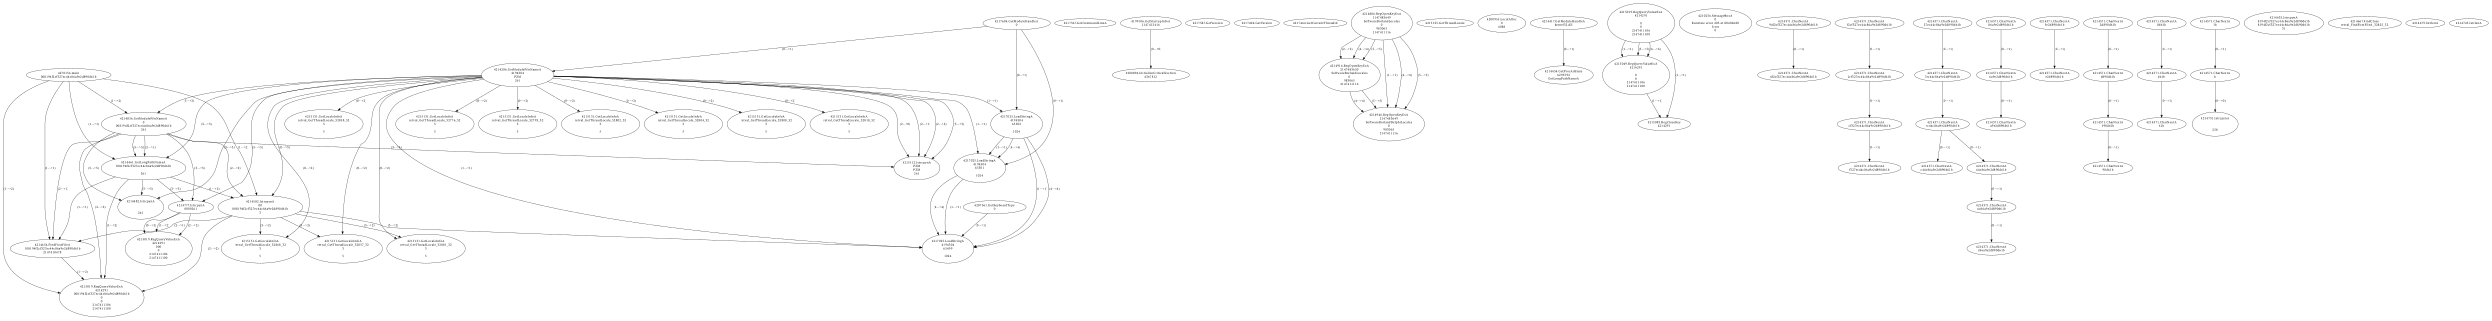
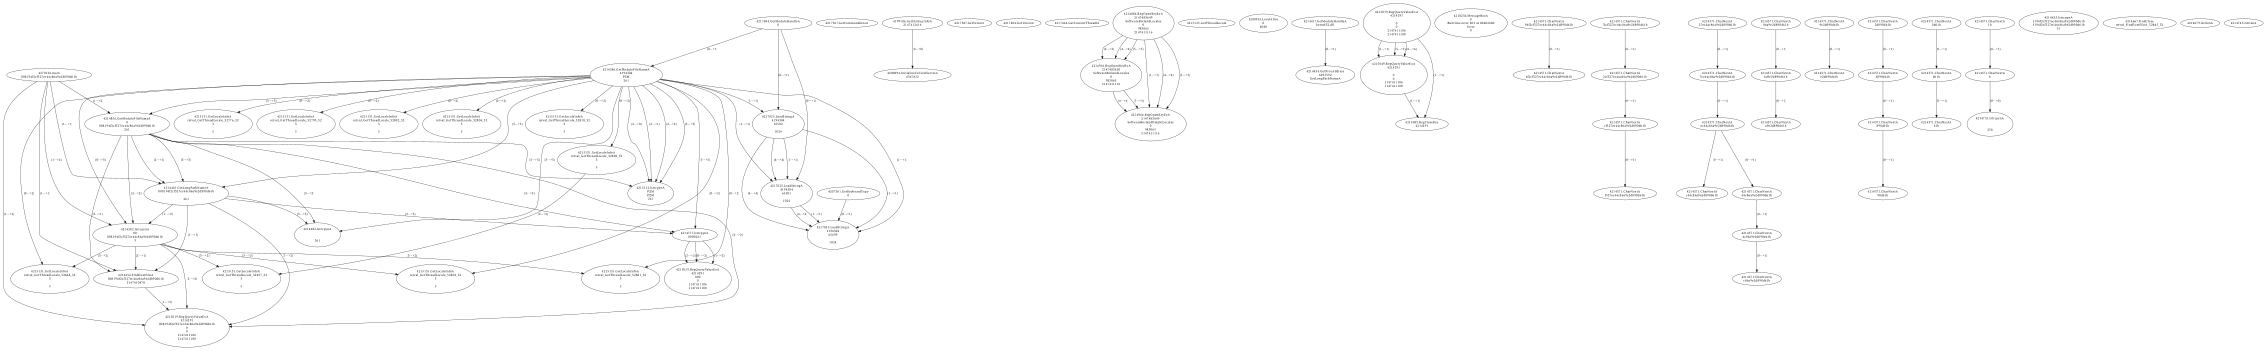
(2365, 23) -> (2140, 23)
(372, 115) -> (441, 243)
(609, 236) -> (278, 261)
